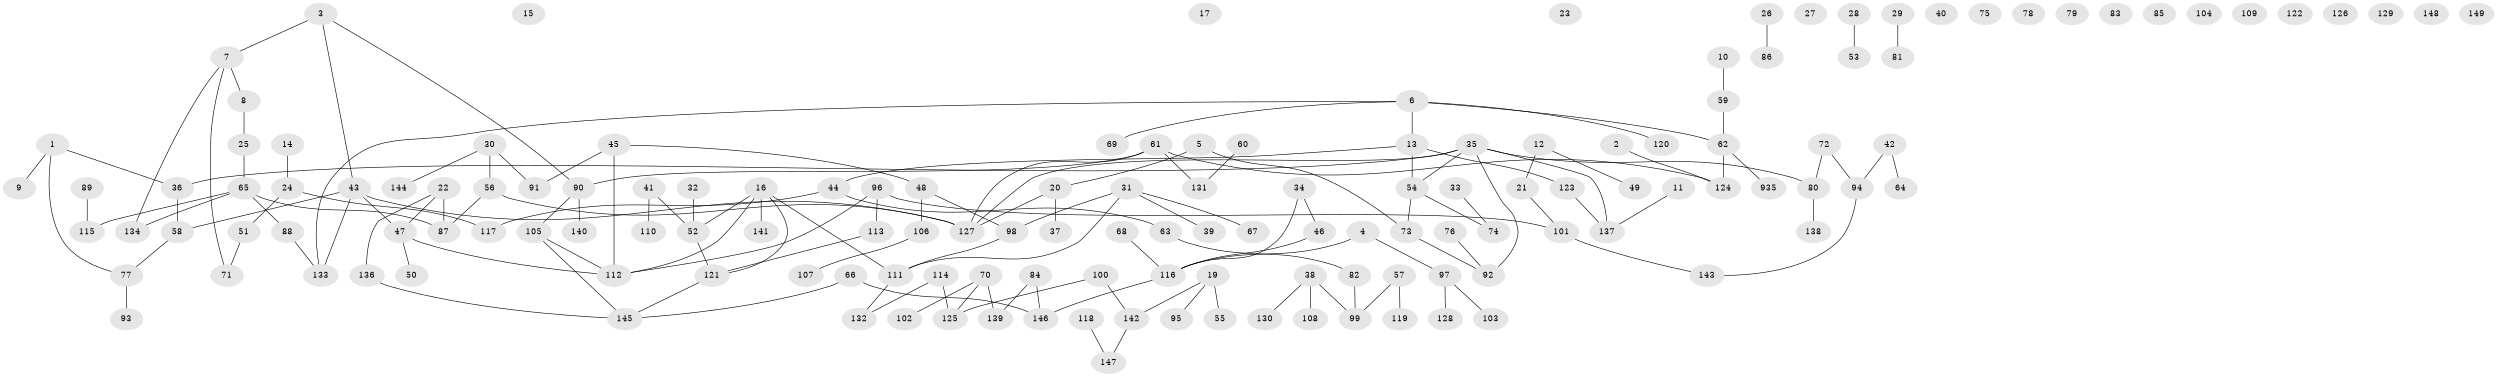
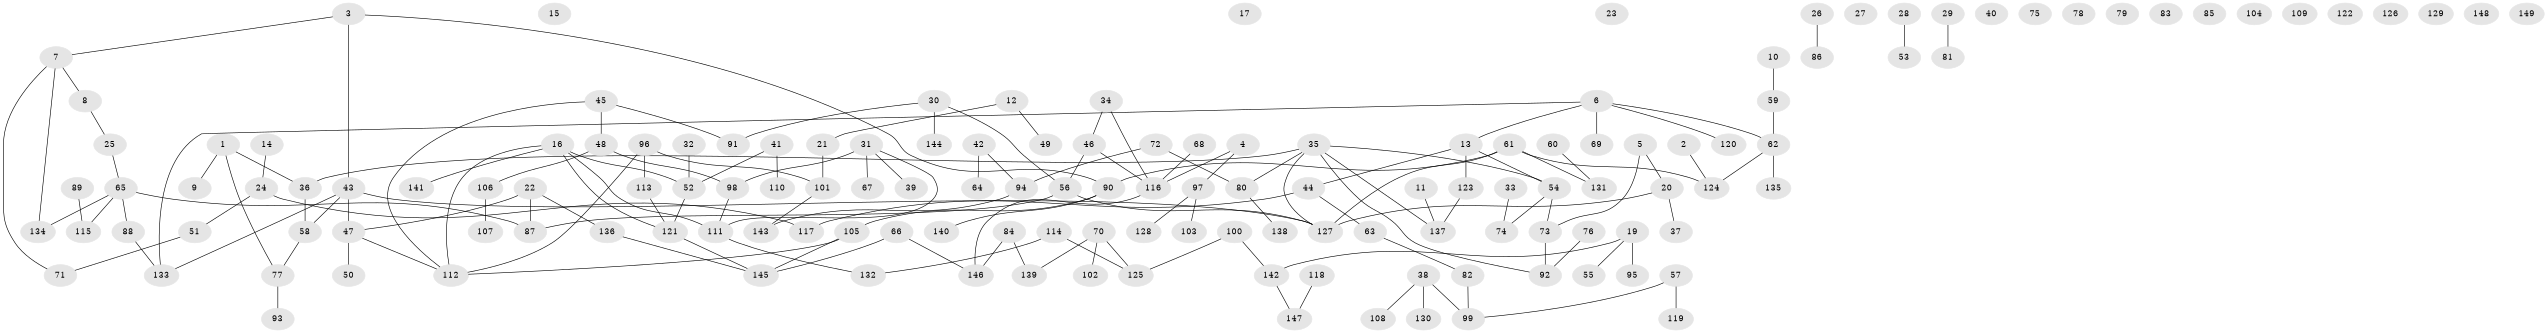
none -> (1075, 171)
(1769, 188) -> (1774, 188)
